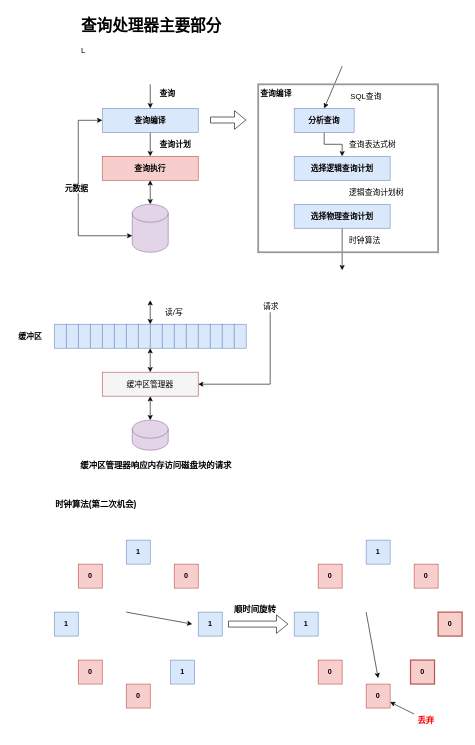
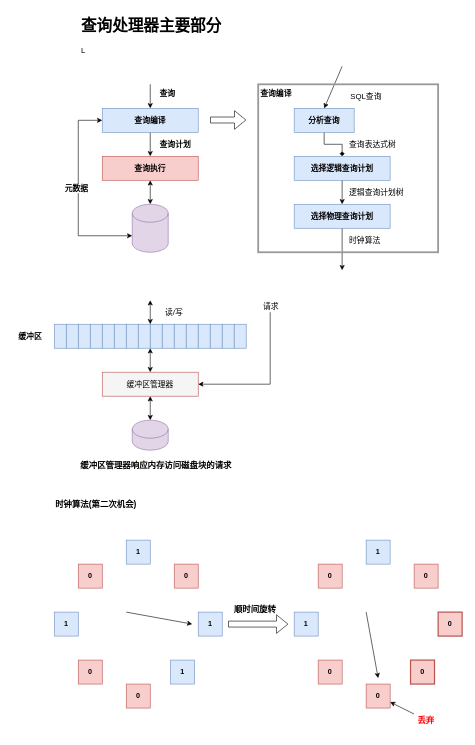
(342, 150) -> (342, 150)
none -> (342, 198)
